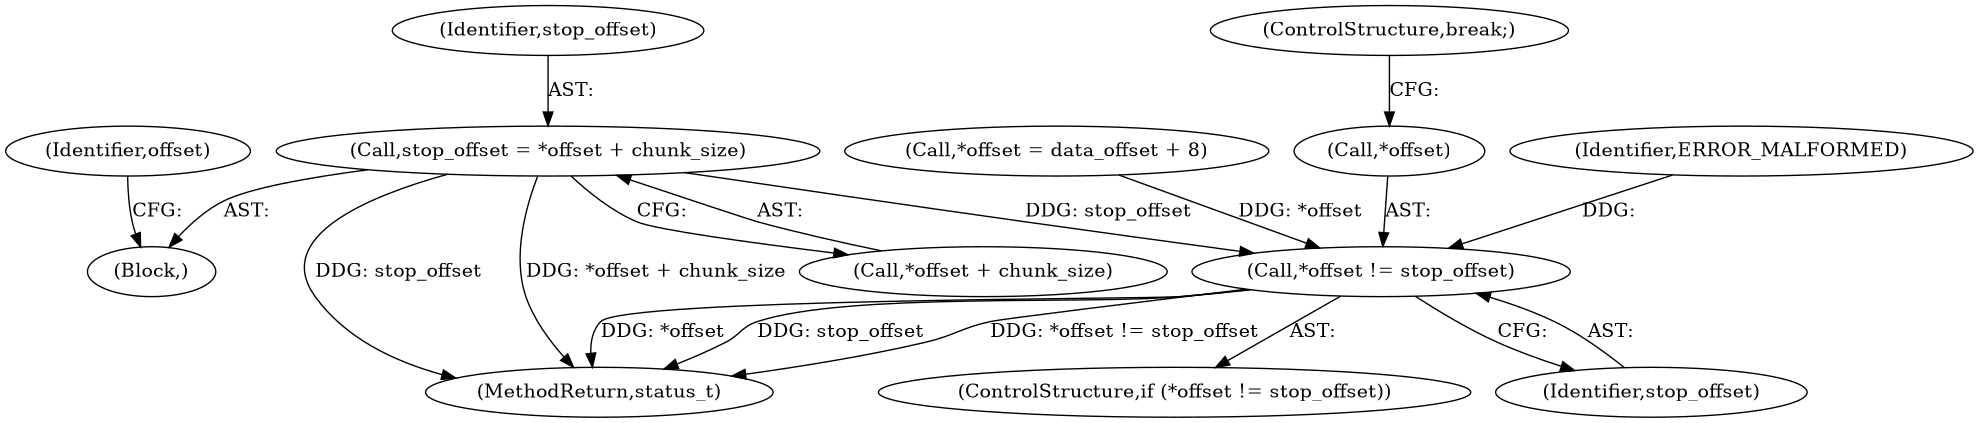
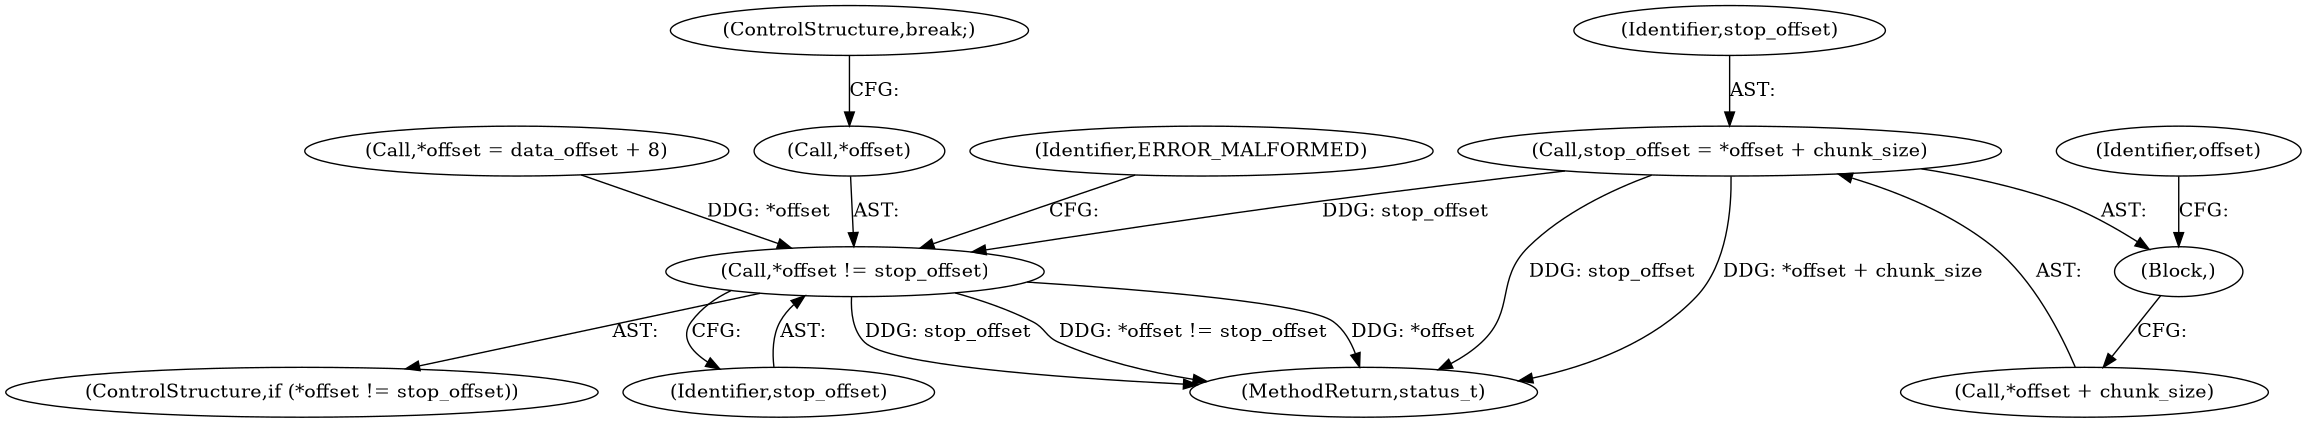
(1612, 211) -> (1077, 211)
(695, 234) -> (2136, 326)
